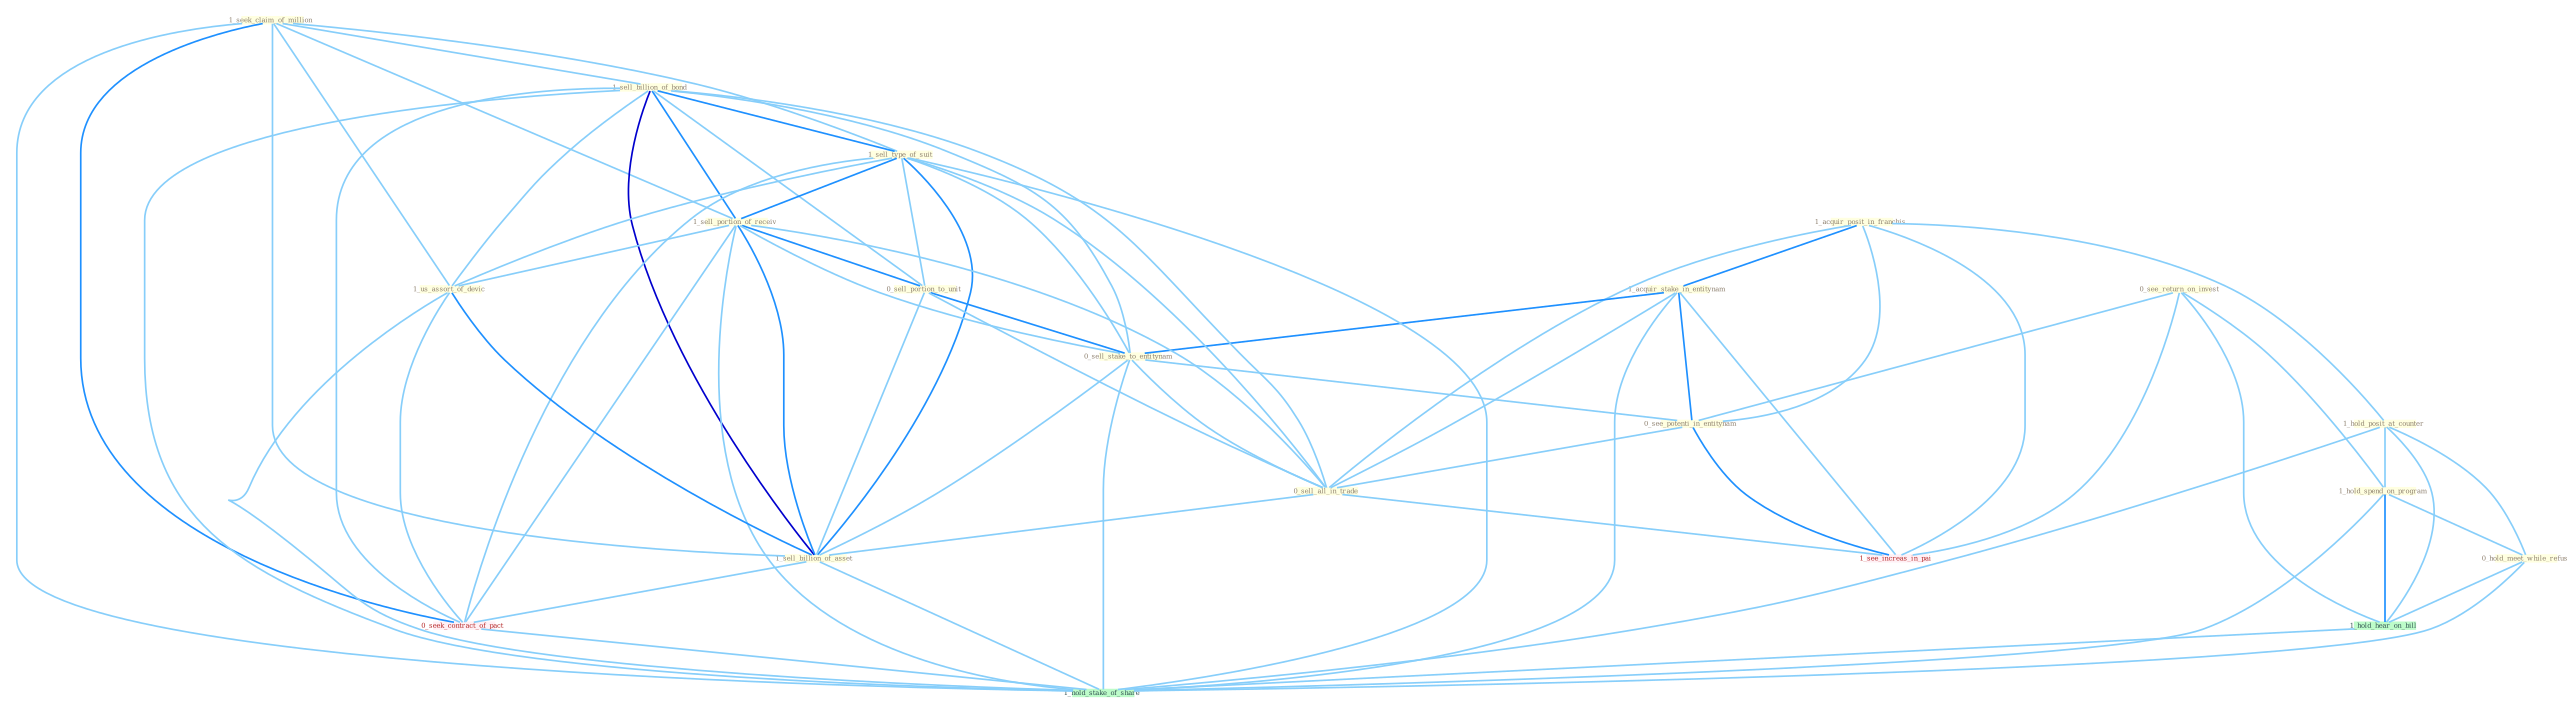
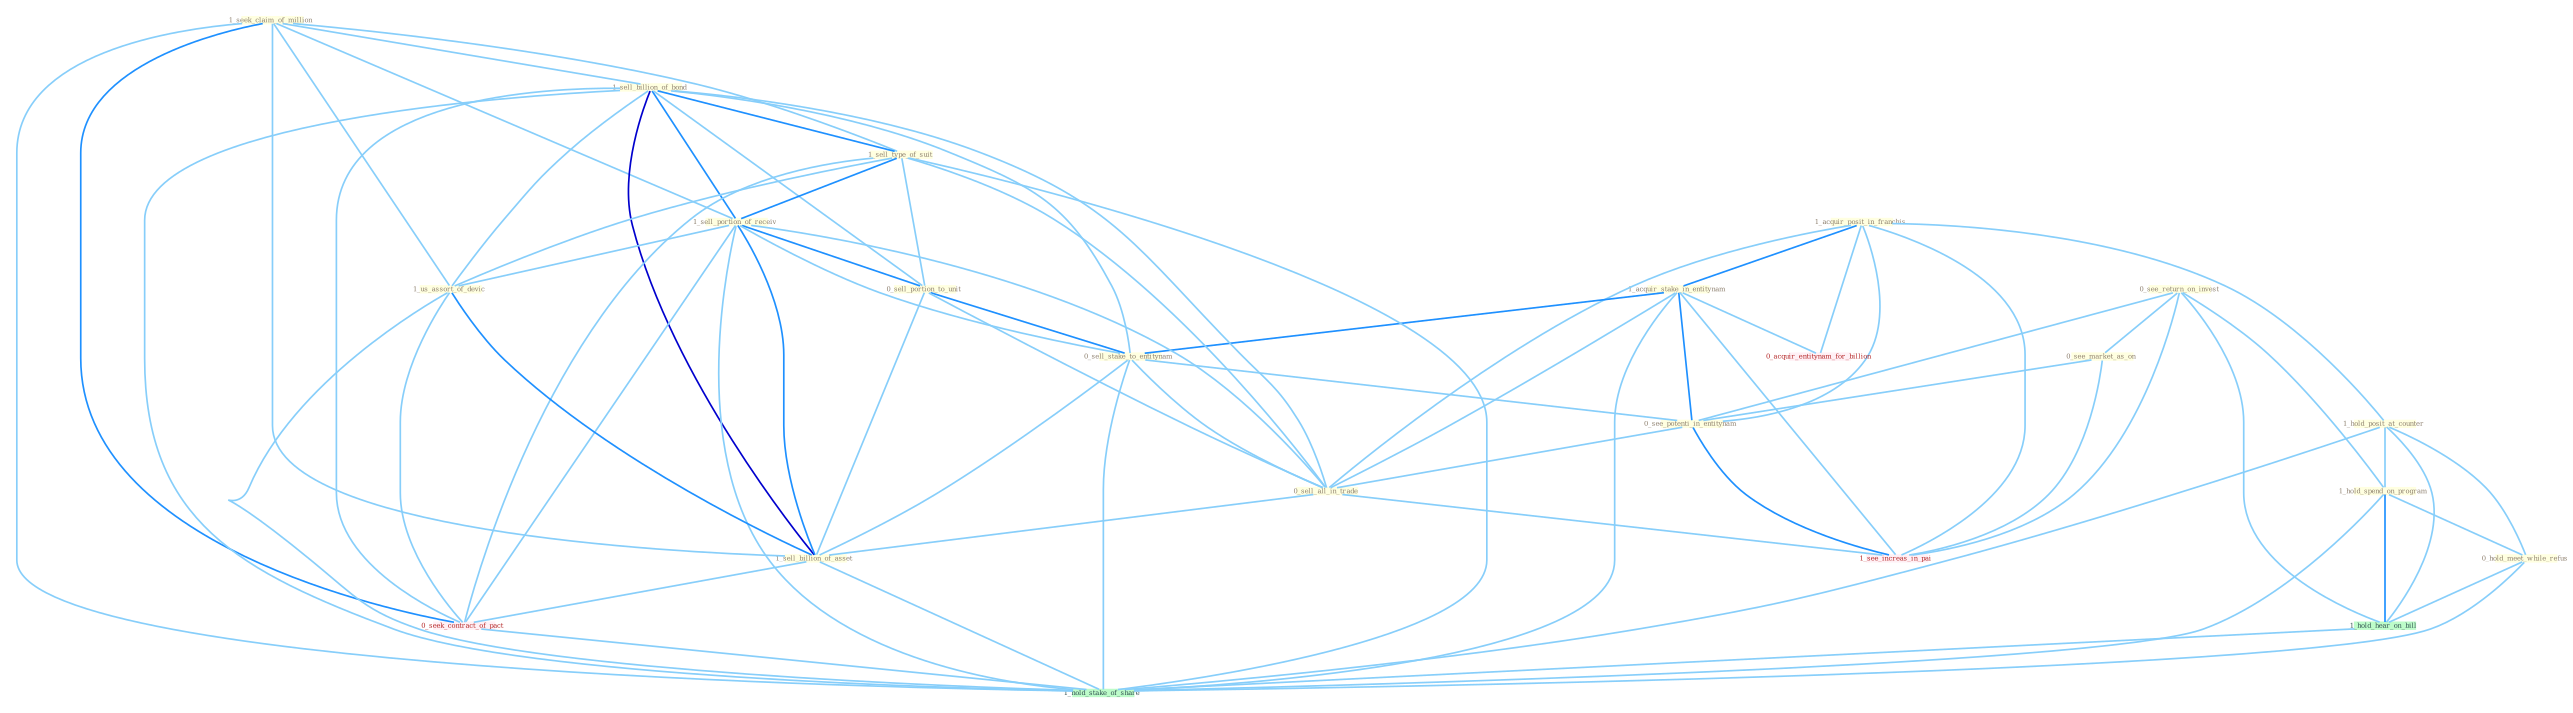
(1039, 231) -> none
none -> (1820, 357)
none -> (2102, 357)
(945, 363) -> none
